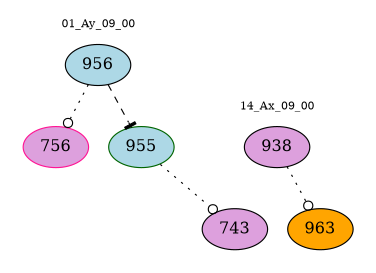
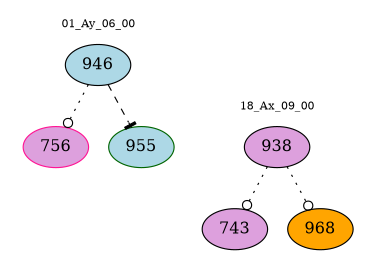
(99, 25) -> (99, 25)
(98, 65) -> (98, 65)
(278, 107) -> (278, 107)
(185, 185) -> (258, 184)
(320, 229) -> (320, 229)
